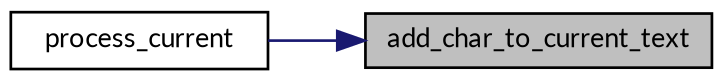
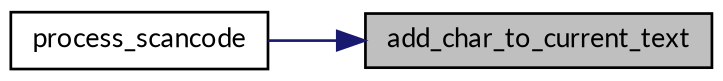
(139, 41) -> (139, 41)
